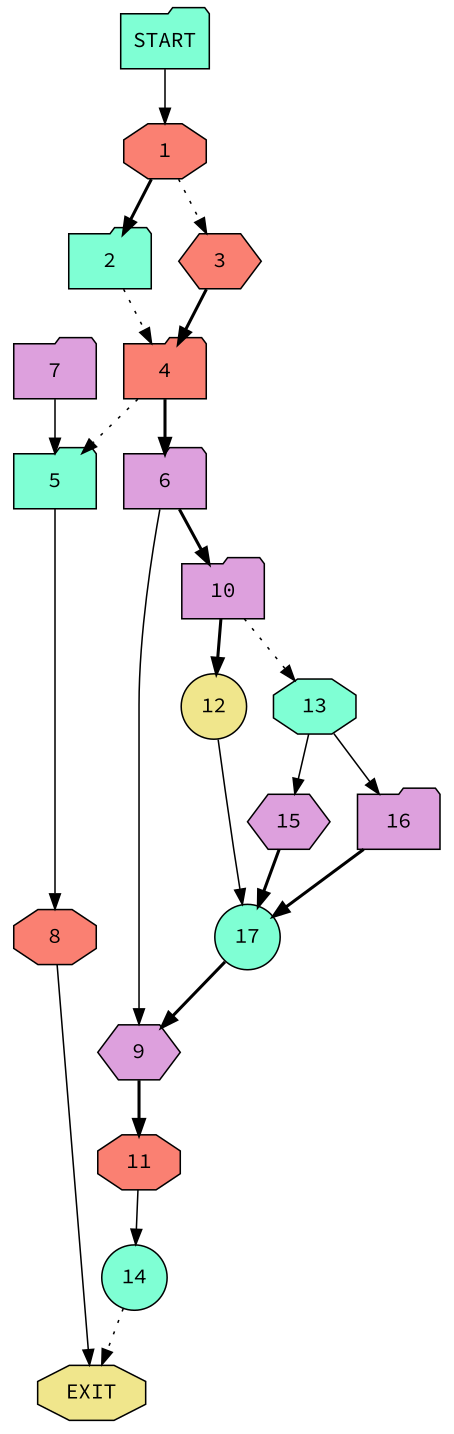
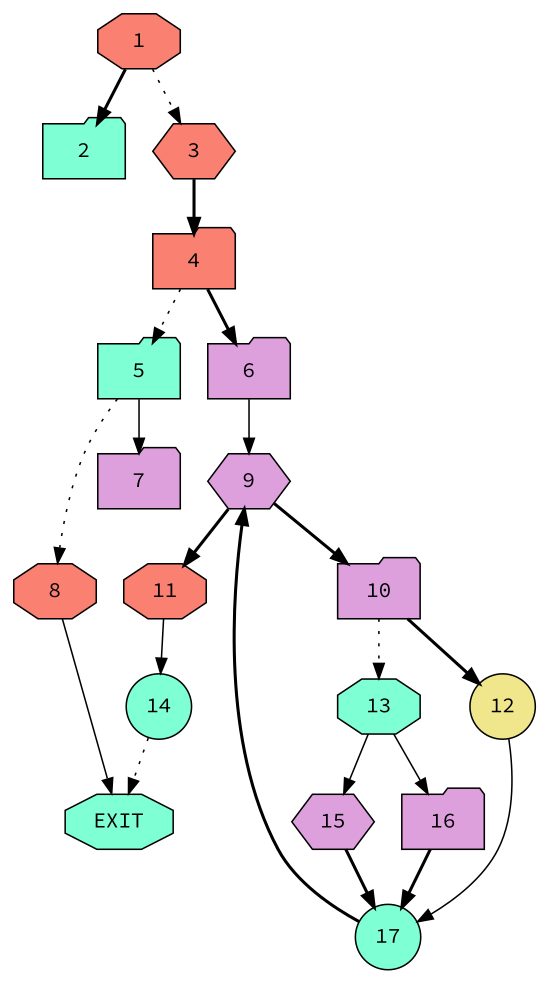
(165, 41) -> none
(134, 309) -> none
(55, 419) -> (139, 419)
(190, 530) -> (304, 528)
(55, 701) -> (78, 469)
(92, 1393) -> (119, 822)
